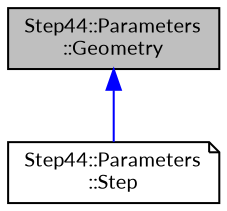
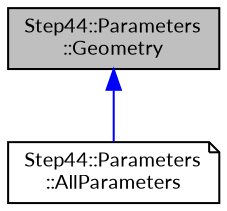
(114, 173) -> (114, 173)
